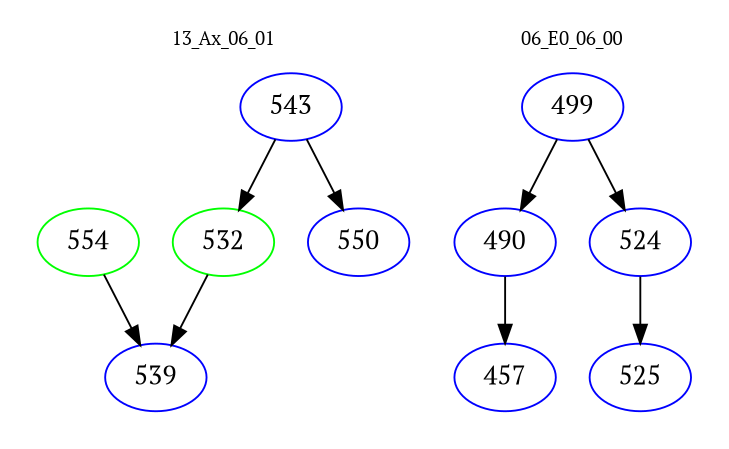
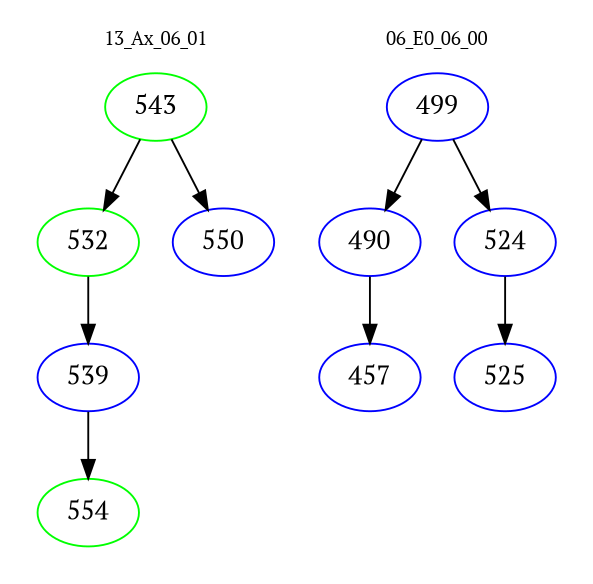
(291, 107) -> (156, 107)
(118, 301) -> (88, 436)
